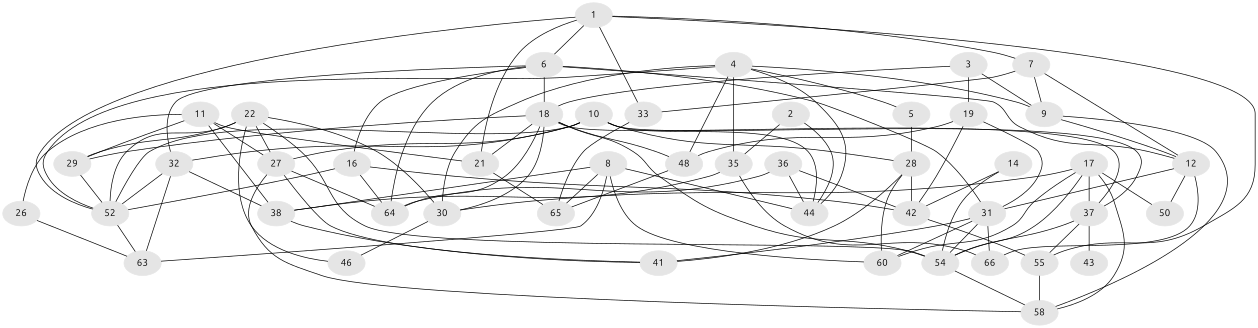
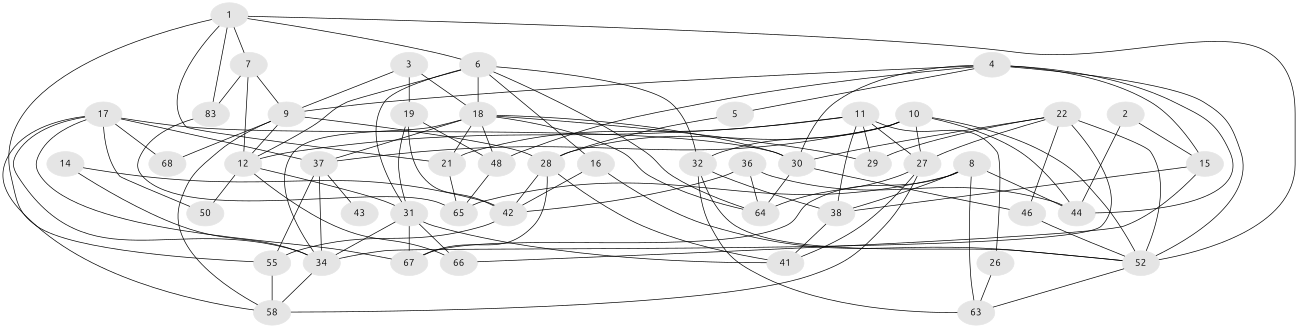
(643, 114) -> (211, 114)
none -> (368, 125)
none -> (419, 138)
none -> (167, 164)
(734, 164) -> (1205, 164)
(91, 189) -> (1083, 239)
(371, 189) -> (779, 189)
(882, 263) -> (409, 263)
(940, 263) -> (322, 263)
